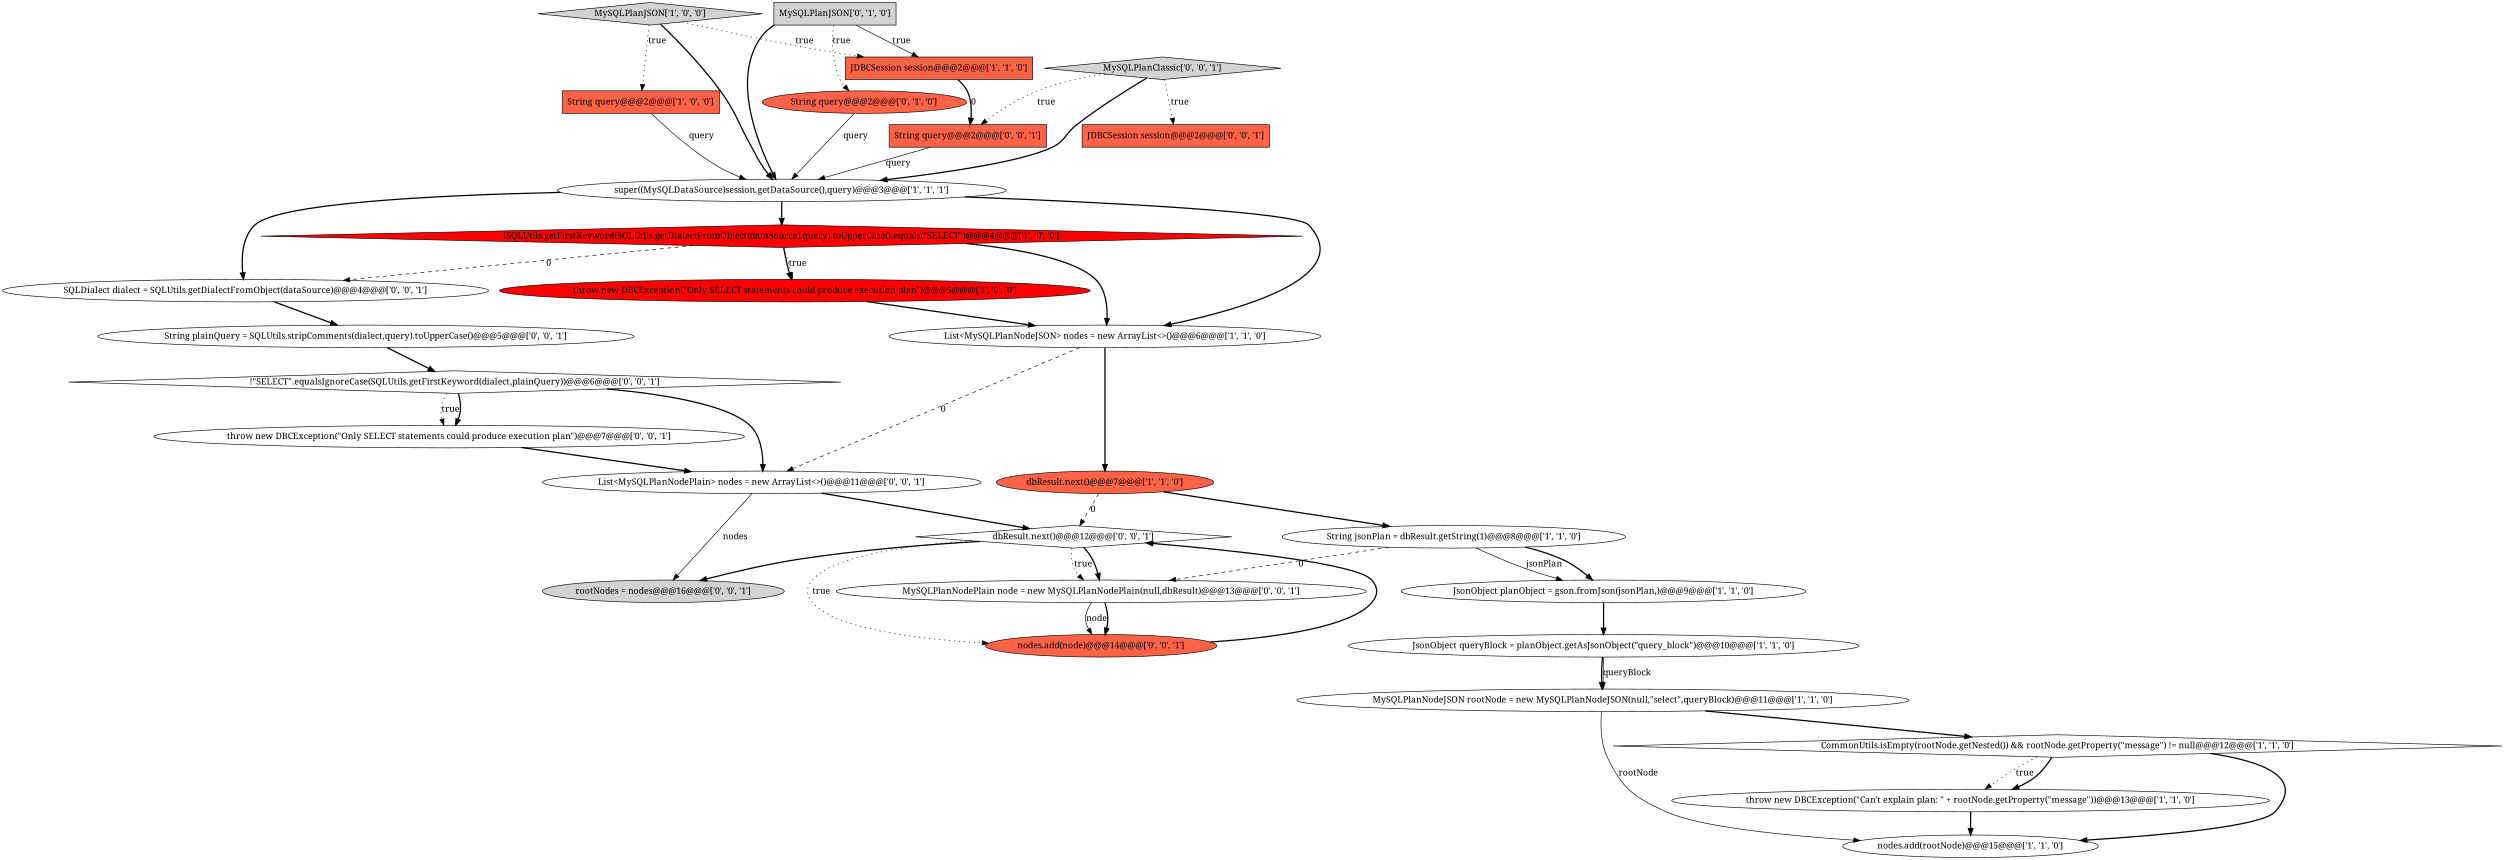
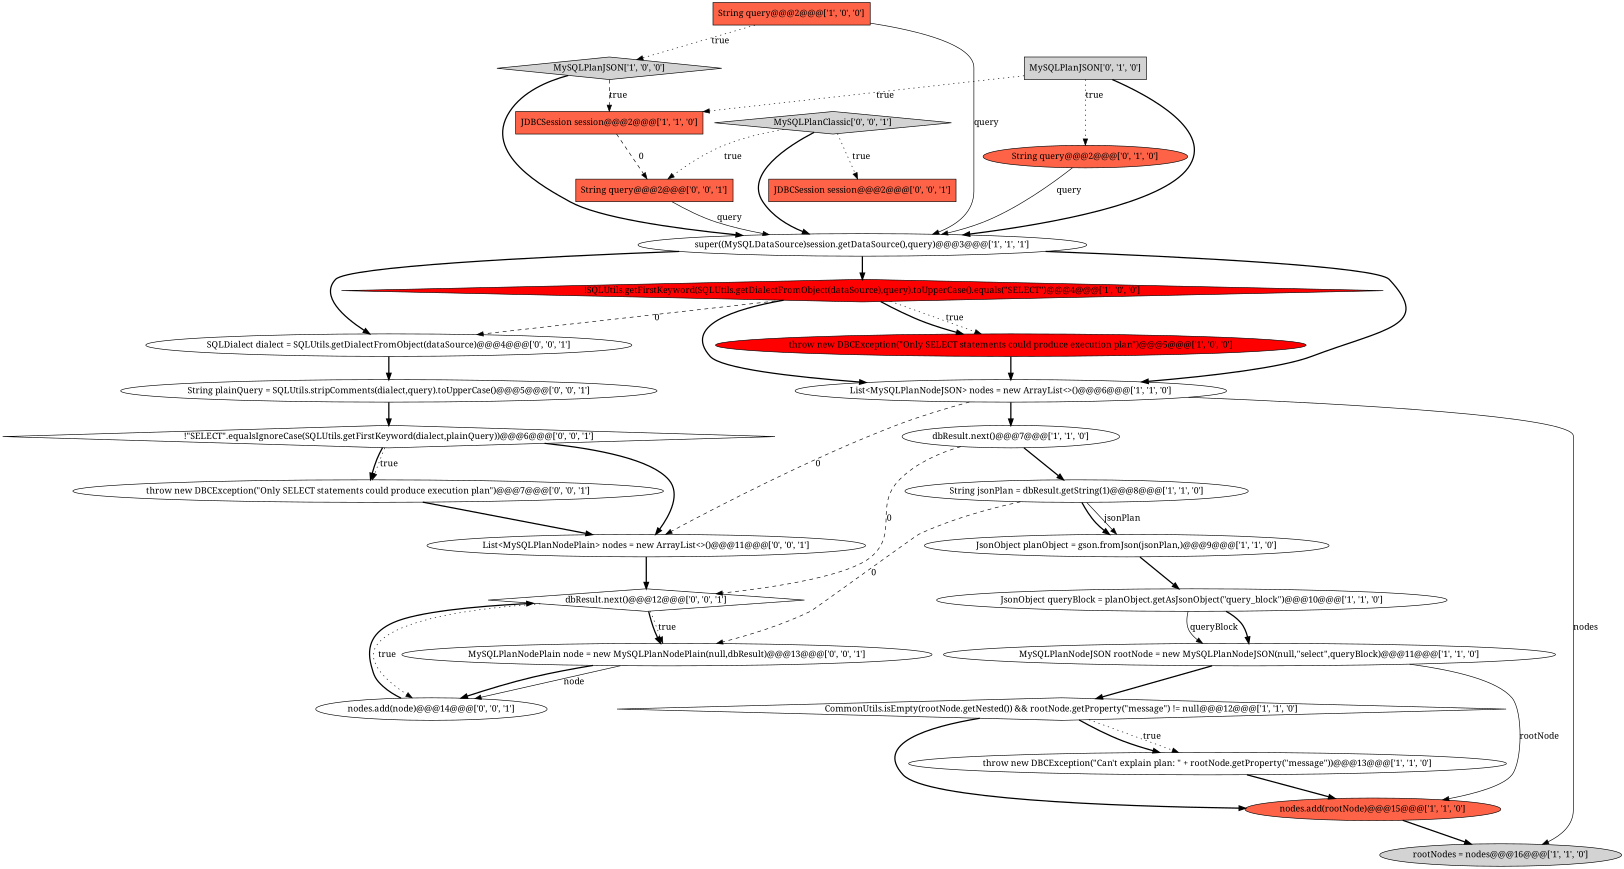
(884, 40) -> (867, 93)
(769, 41) -> (609, 92)
(646, 55) -> (699, 42)
(970, 97) -> (630, 154)
(1105, 482) -> (1011, 437)
(663, 591) -> none
(1101, 646) -> (431, 709)
(1971, 846) -> (1373, 809)
none -> (1501, 855)
